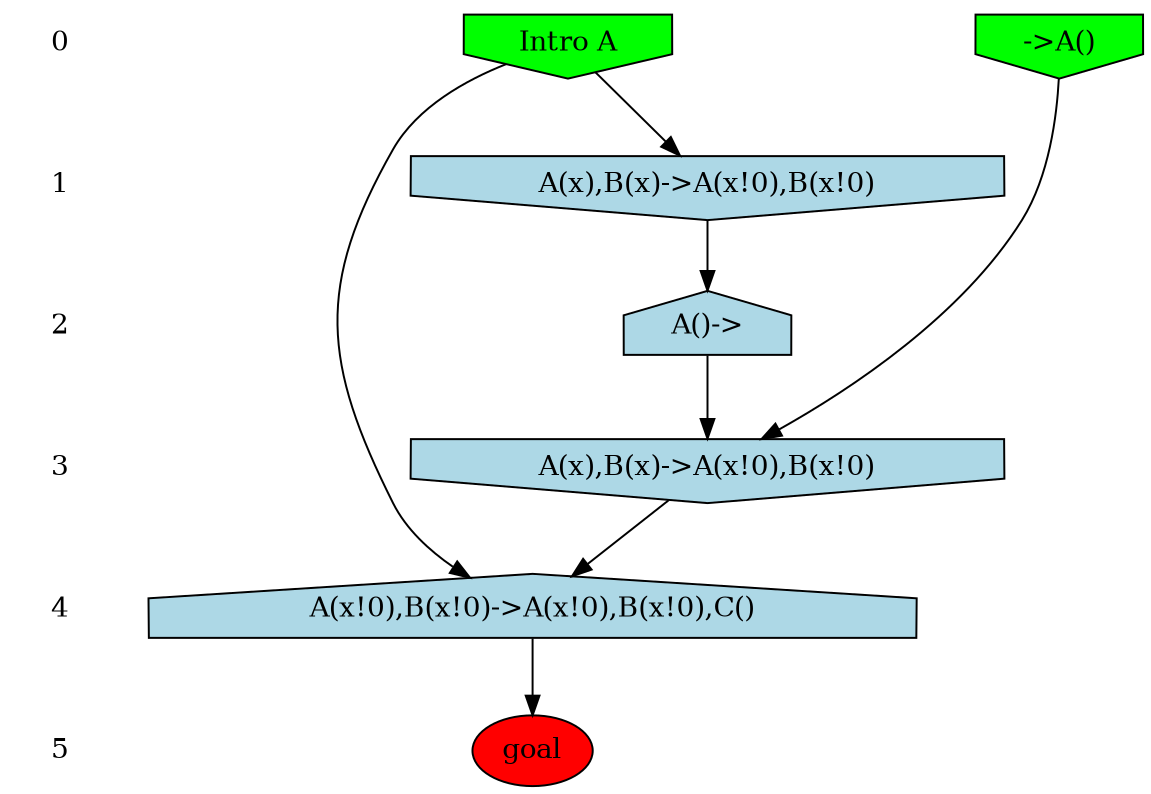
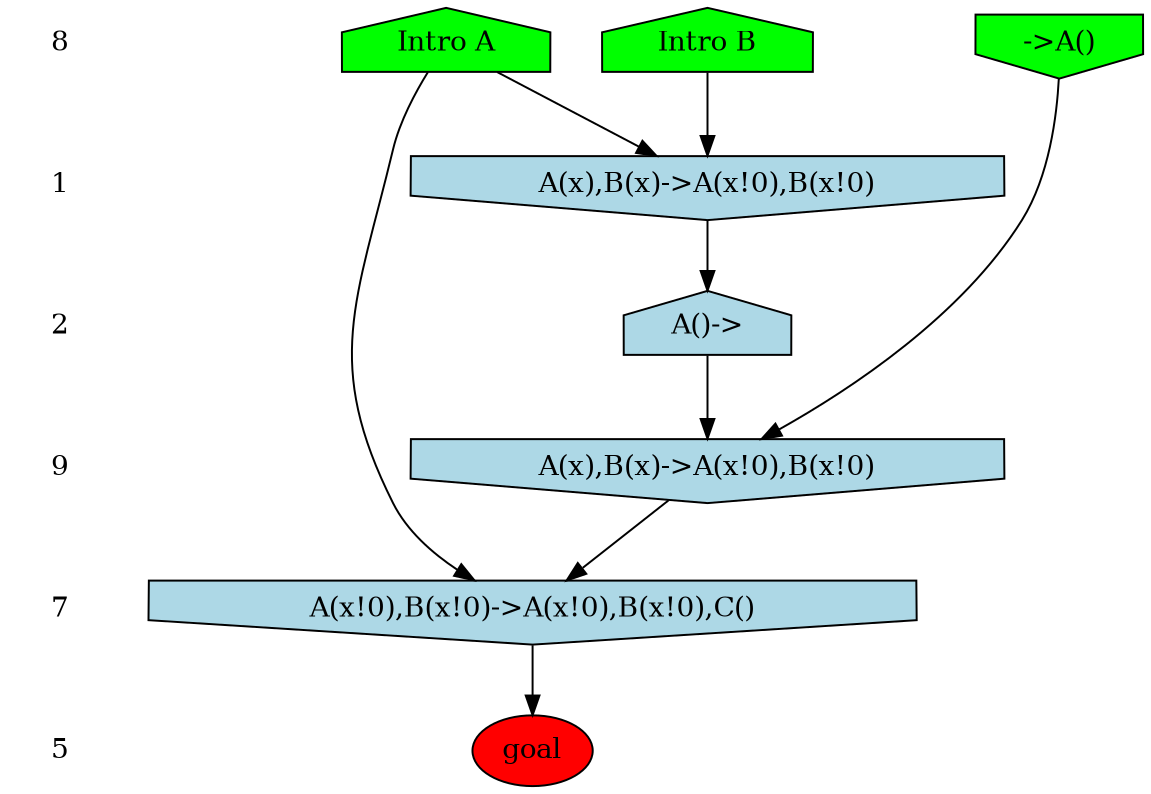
(61, 43) -> (61, 43)
(568, 43) -> (446, 43)
none -> (708, 43)
(61, 468) -> (61, 468)
(61, 609) -> (61, 609)
(533, 609) -> (533, 609)
